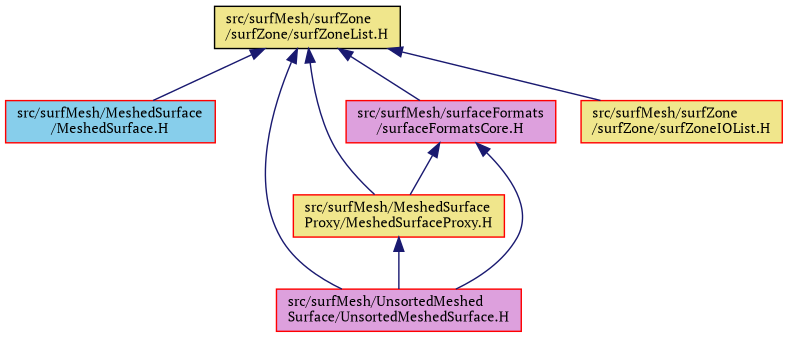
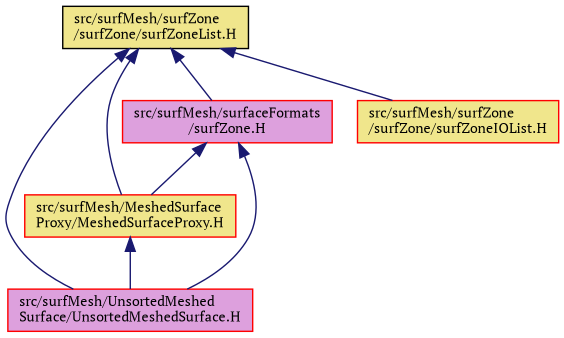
(110, 122) -> none
(451, 122) -> (227, 122)
